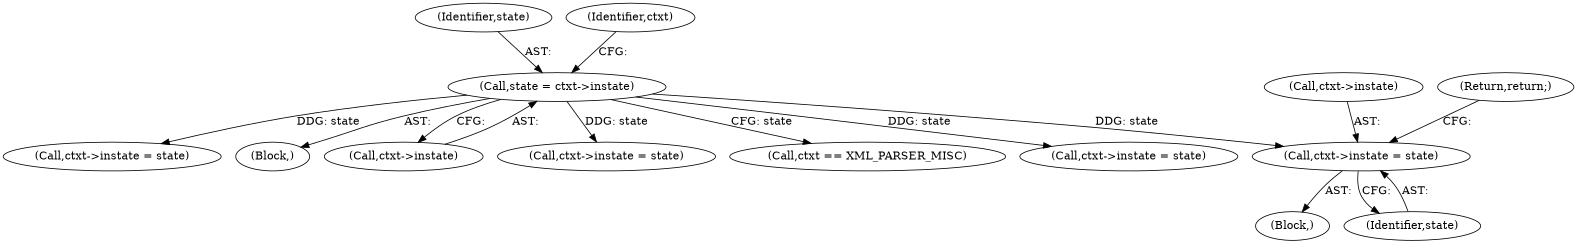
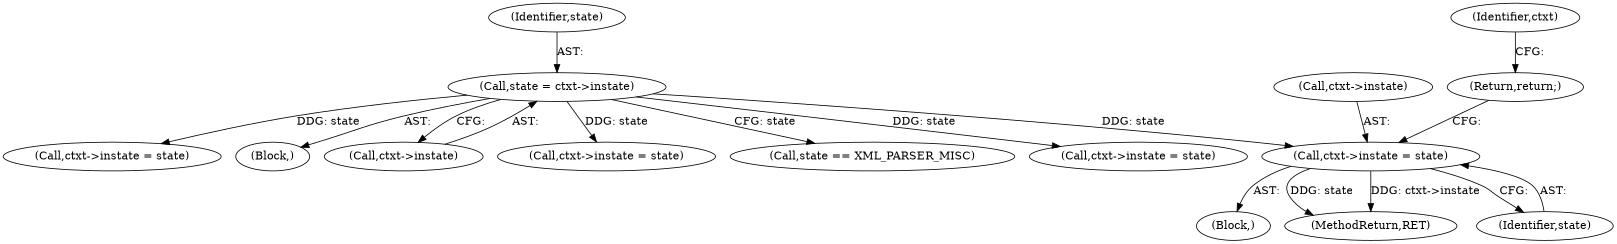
(597, 49) -> (1515, 48)
(868, 157) -> (872, 157)
none -> (1371, 226)
